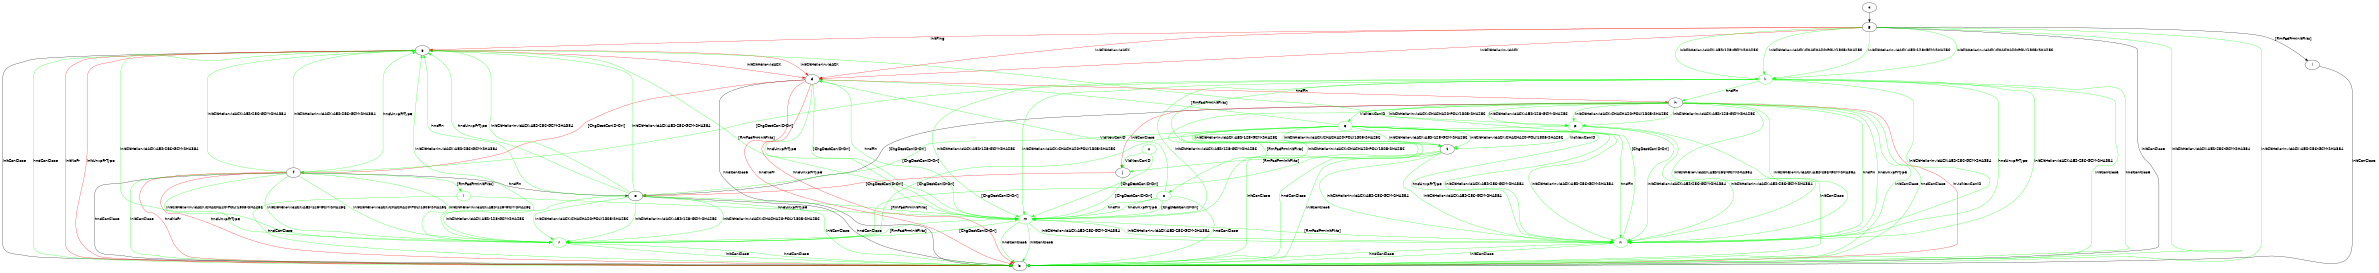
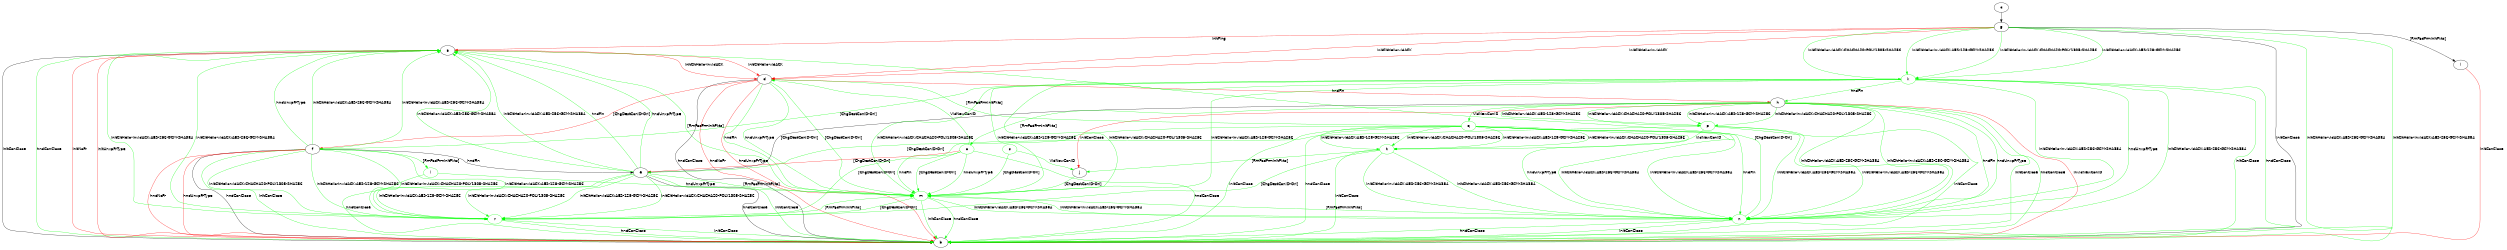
(1447, 149) -> (1387, 149)
(892, 180) -> (805, 162)
(1911, 263) -> (1800, 239)
